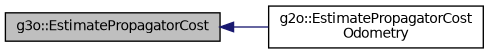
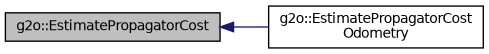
(113, 27) -> (113, 27)
